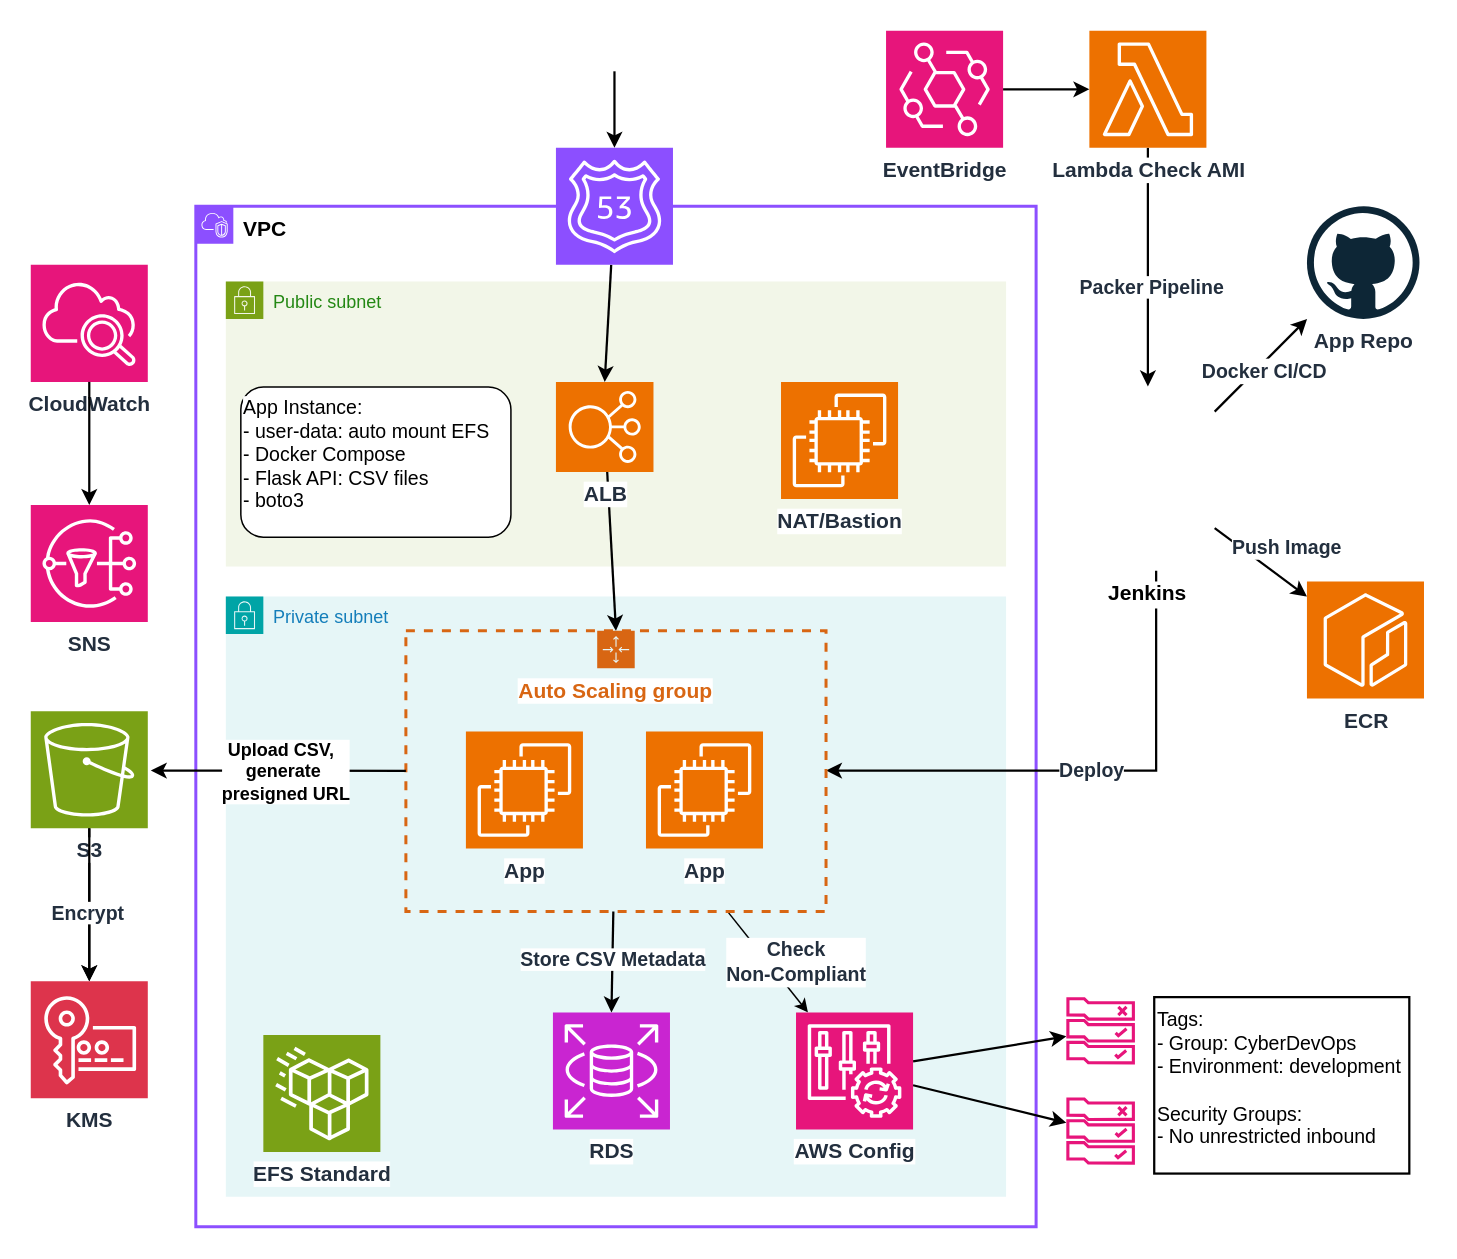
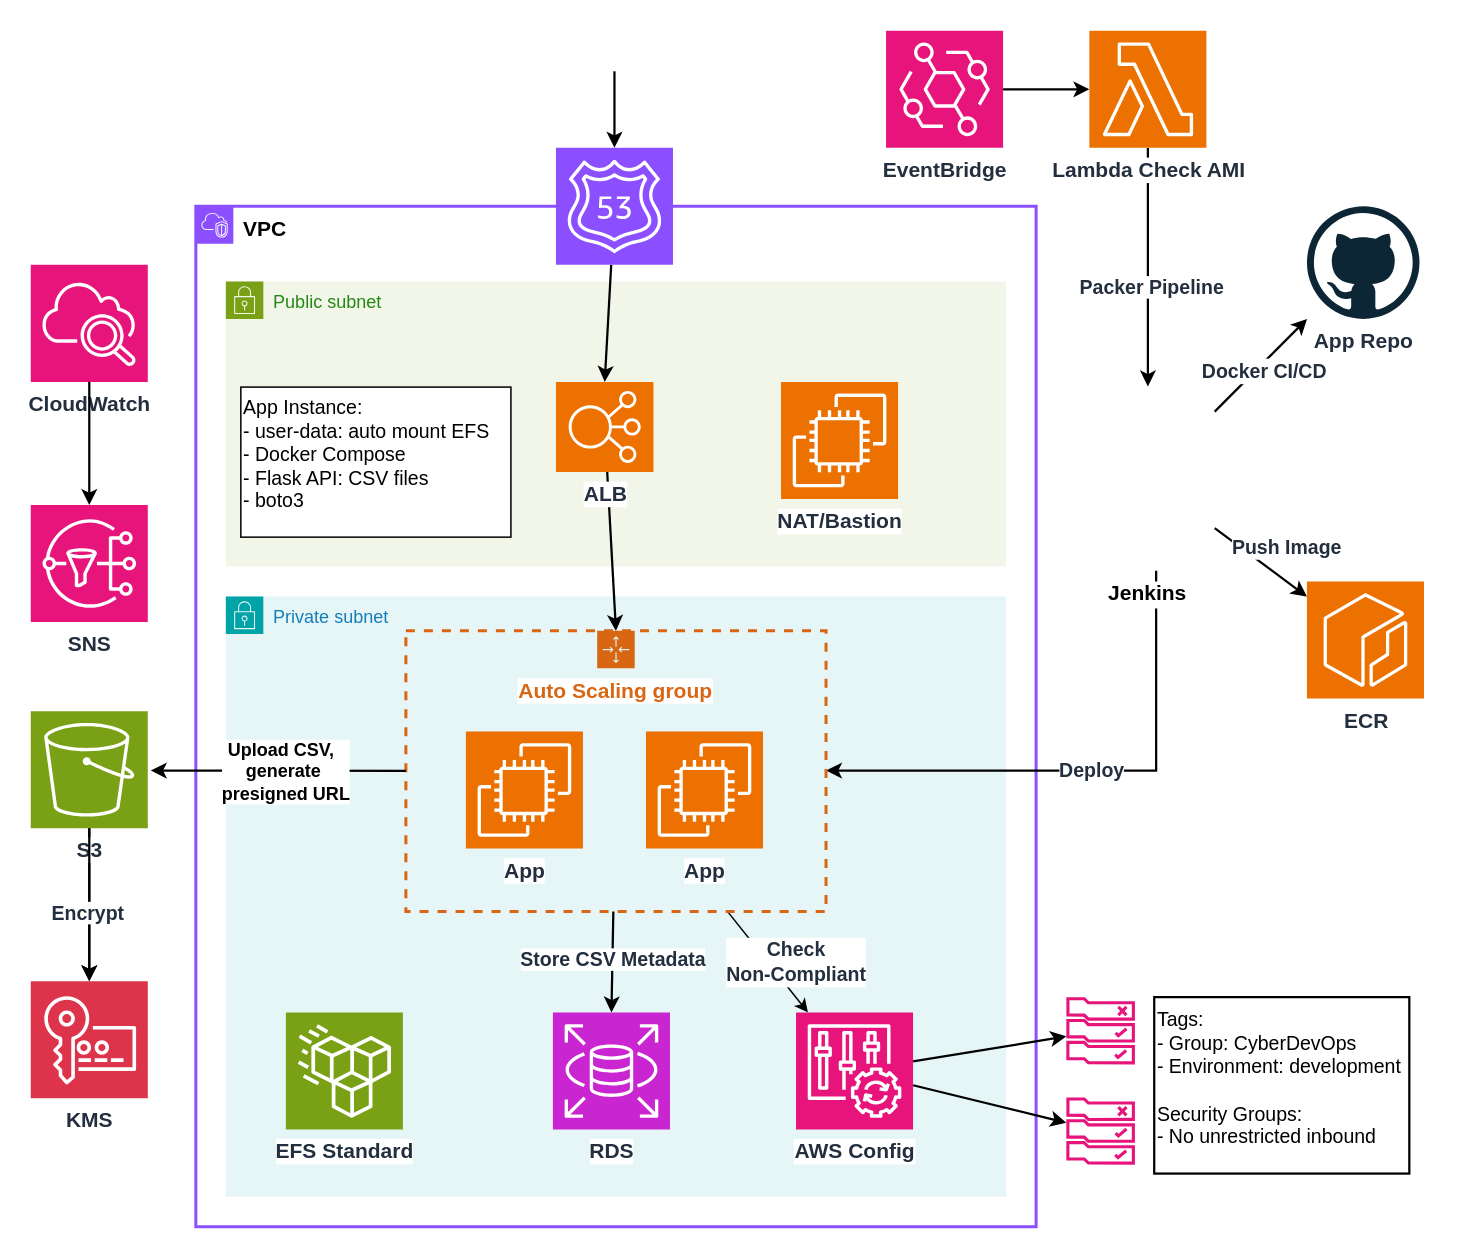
(376, 462) -> (376, 462)
(322, 1093) -> (344, 1071)
